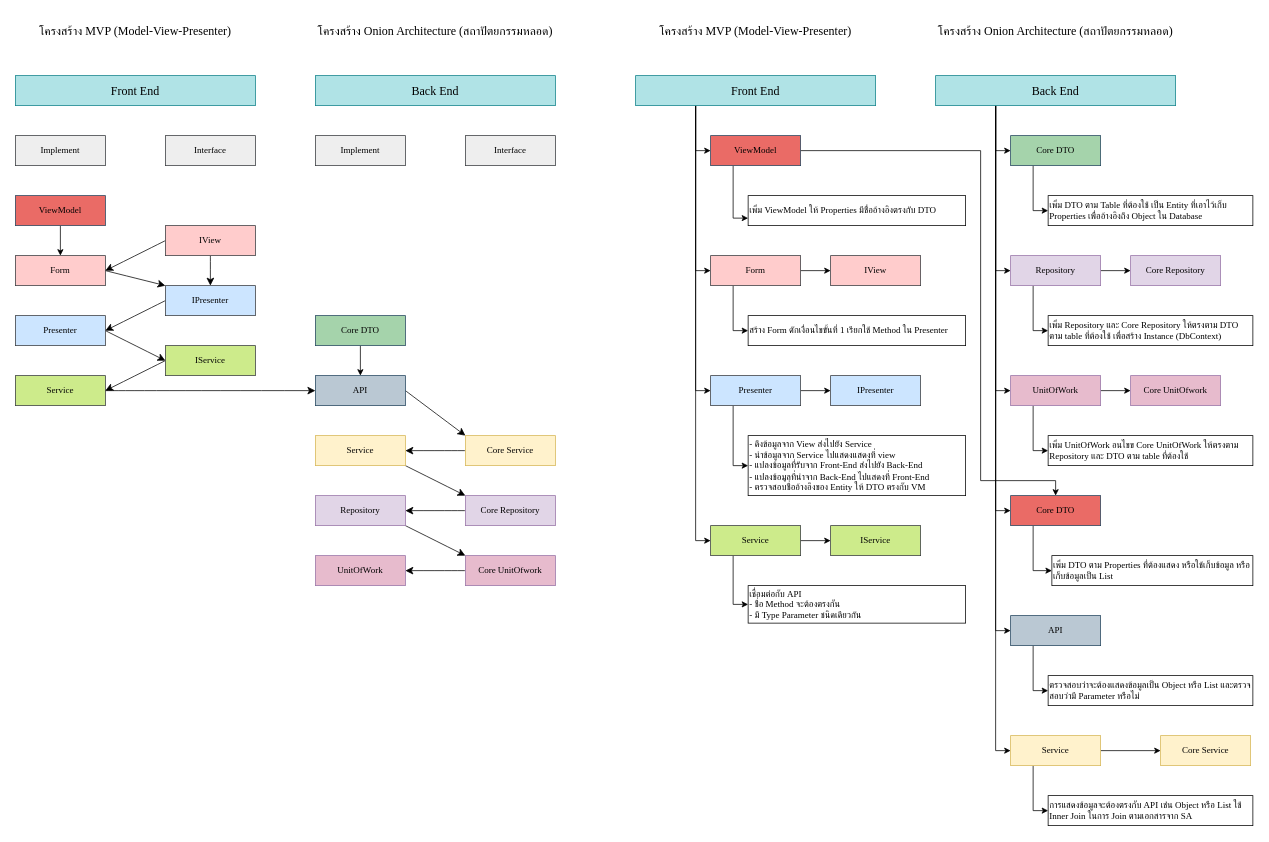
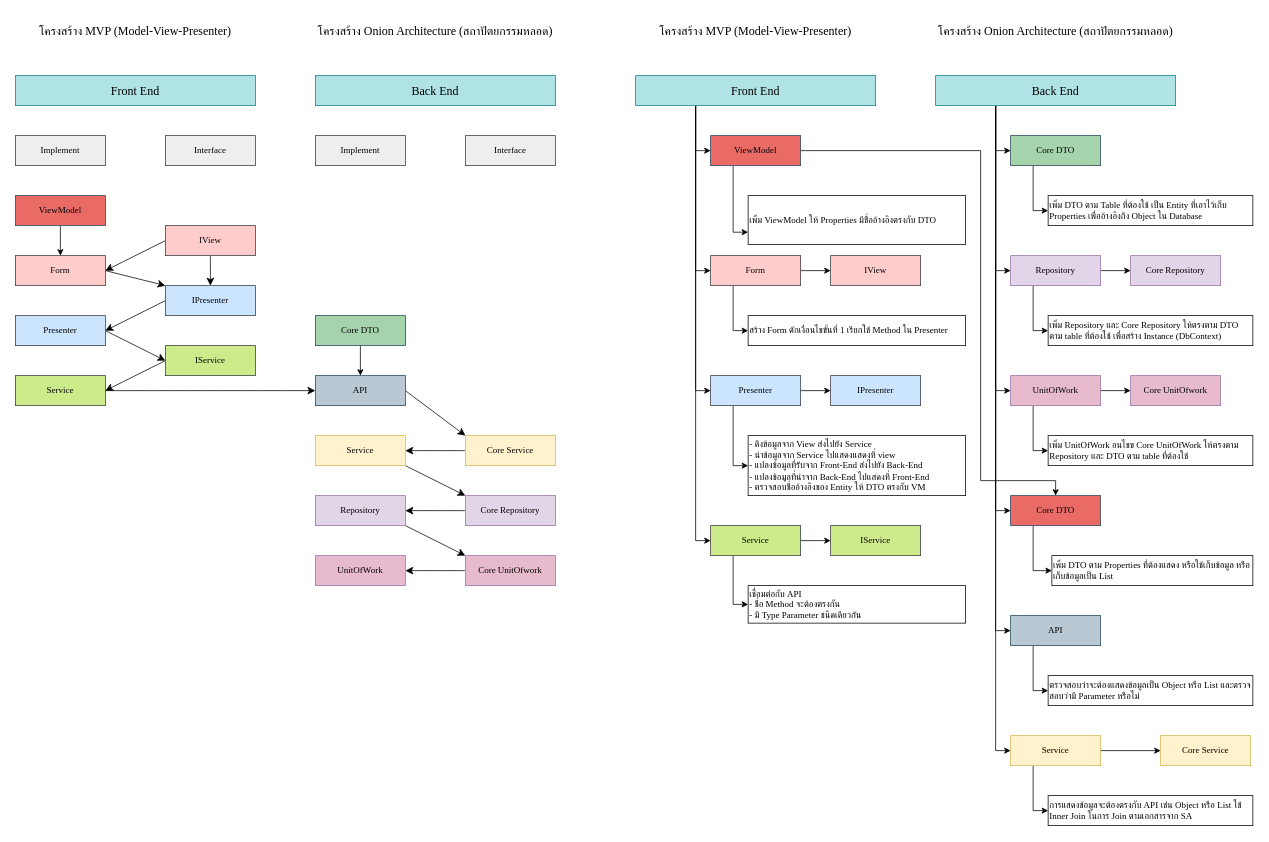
(857, 210) -> (857, 220)
